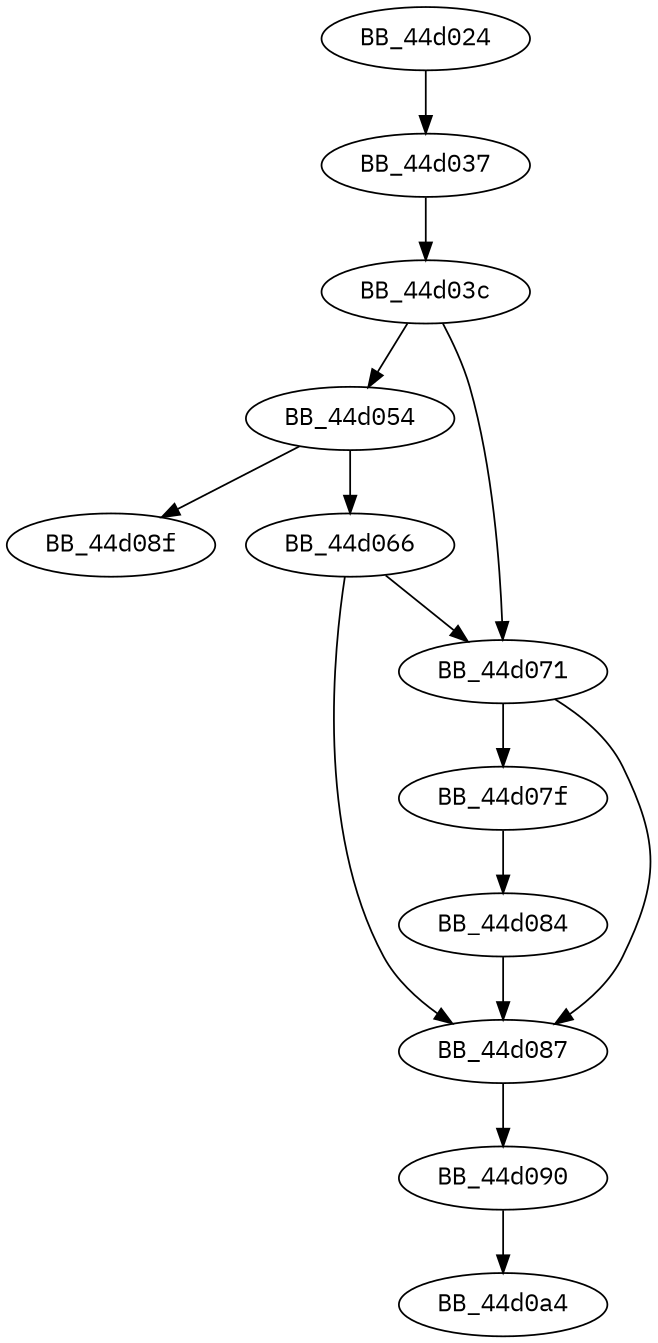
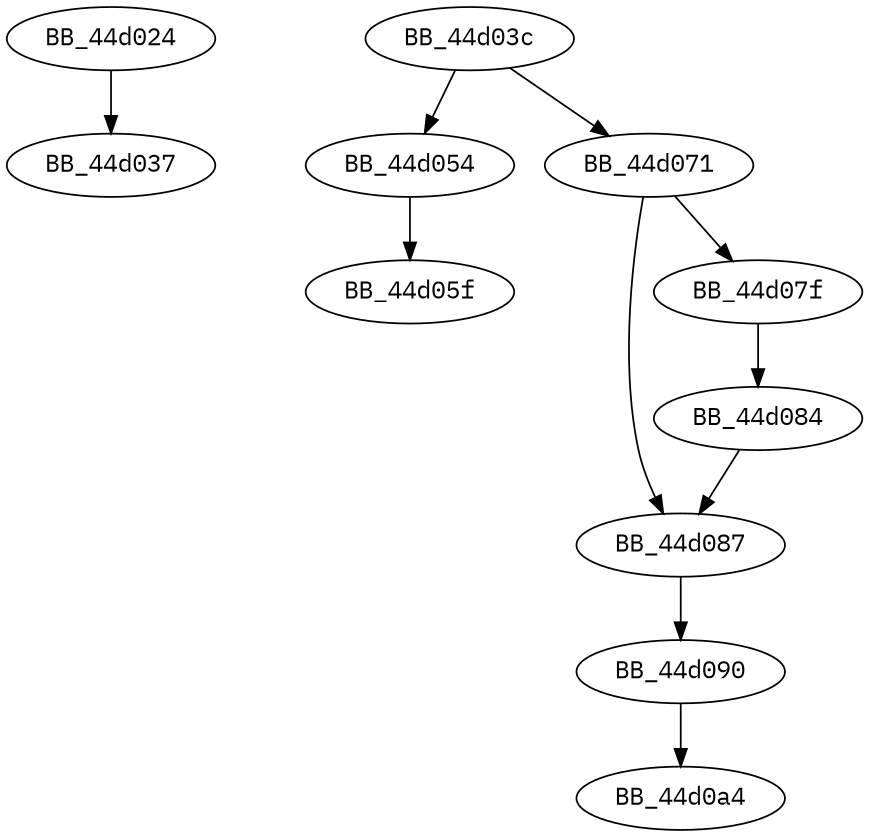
(426, 220) -> none
(111, 545) -> (410, 292)
(350, 545) -> none
